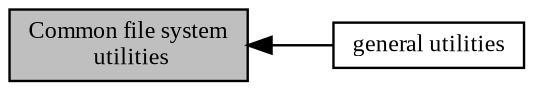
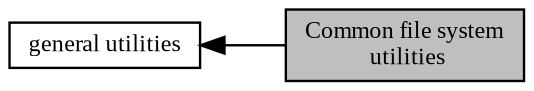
(303, 45) -> (255, 45)
